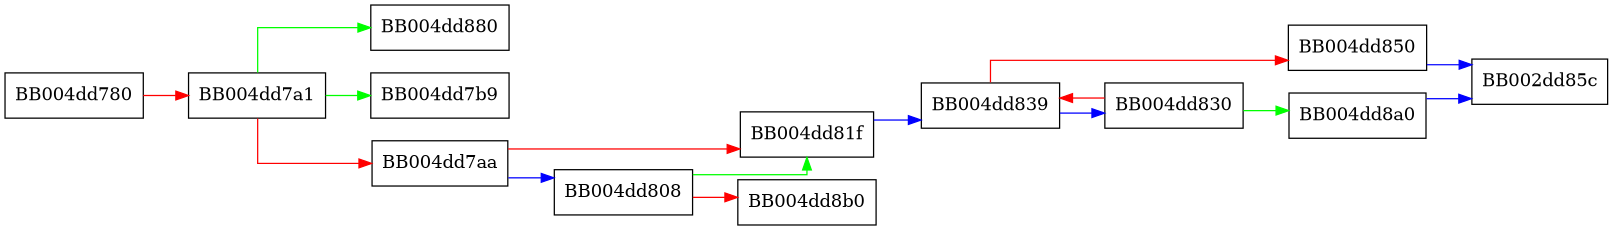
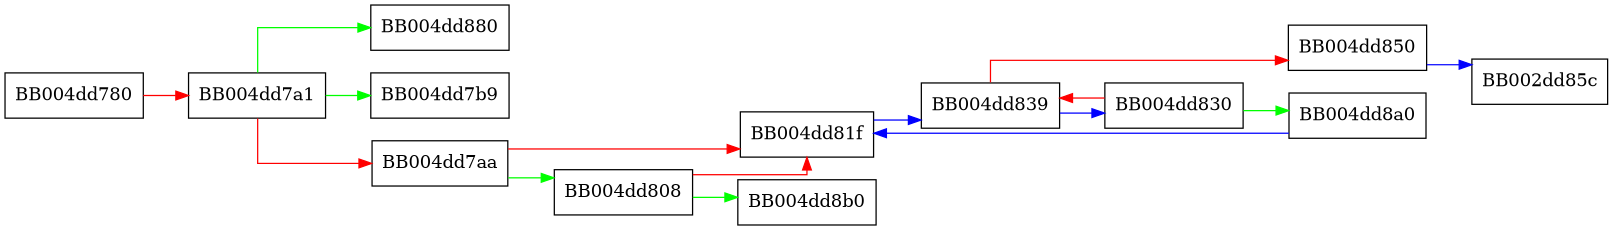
(1443, 99) -> (1088, 133)
(752, 175) -> (752, 175)
(525, 178) -> (525, 178)
(709, 197) -> (709, 197)
